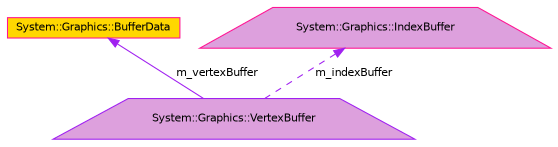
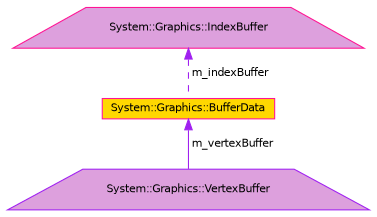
(300, 76) -> (188, 79)
